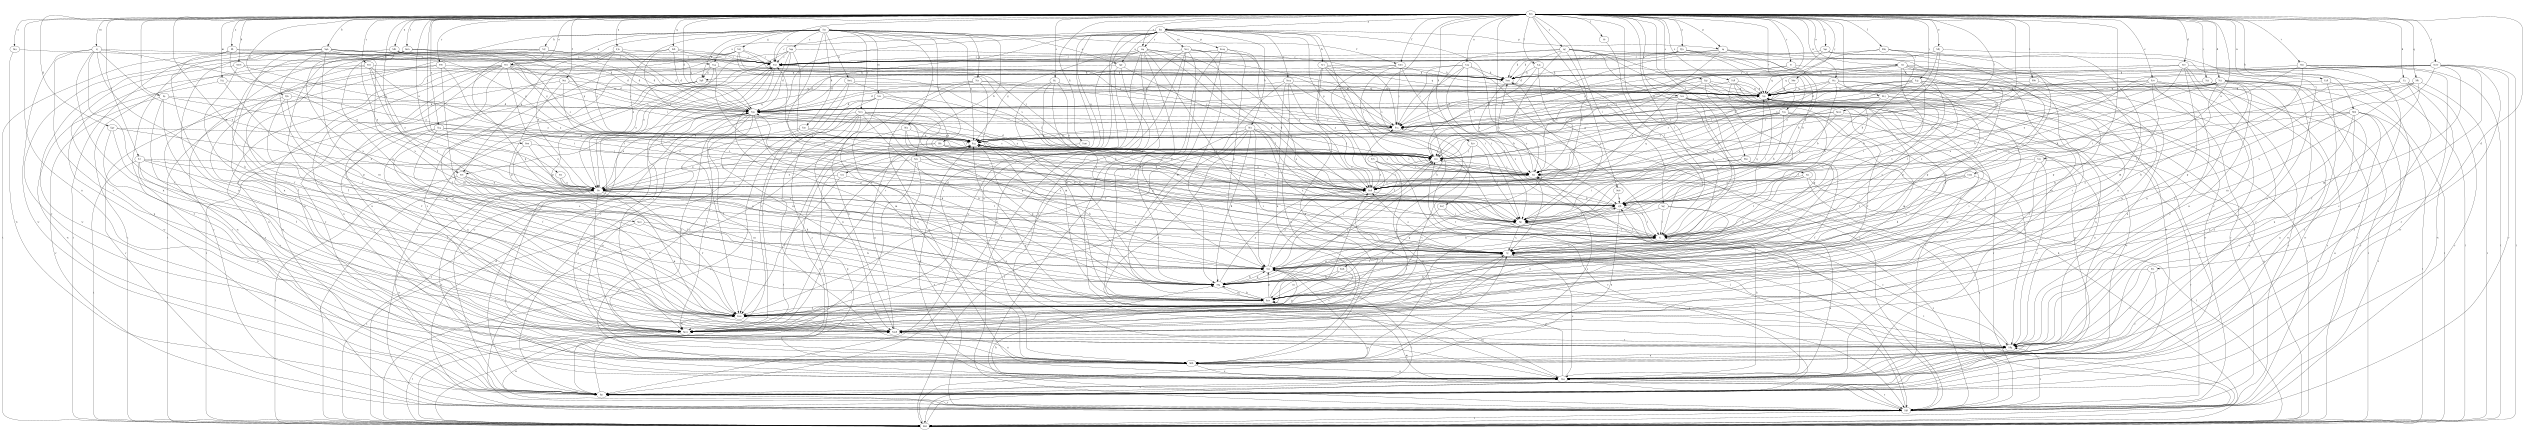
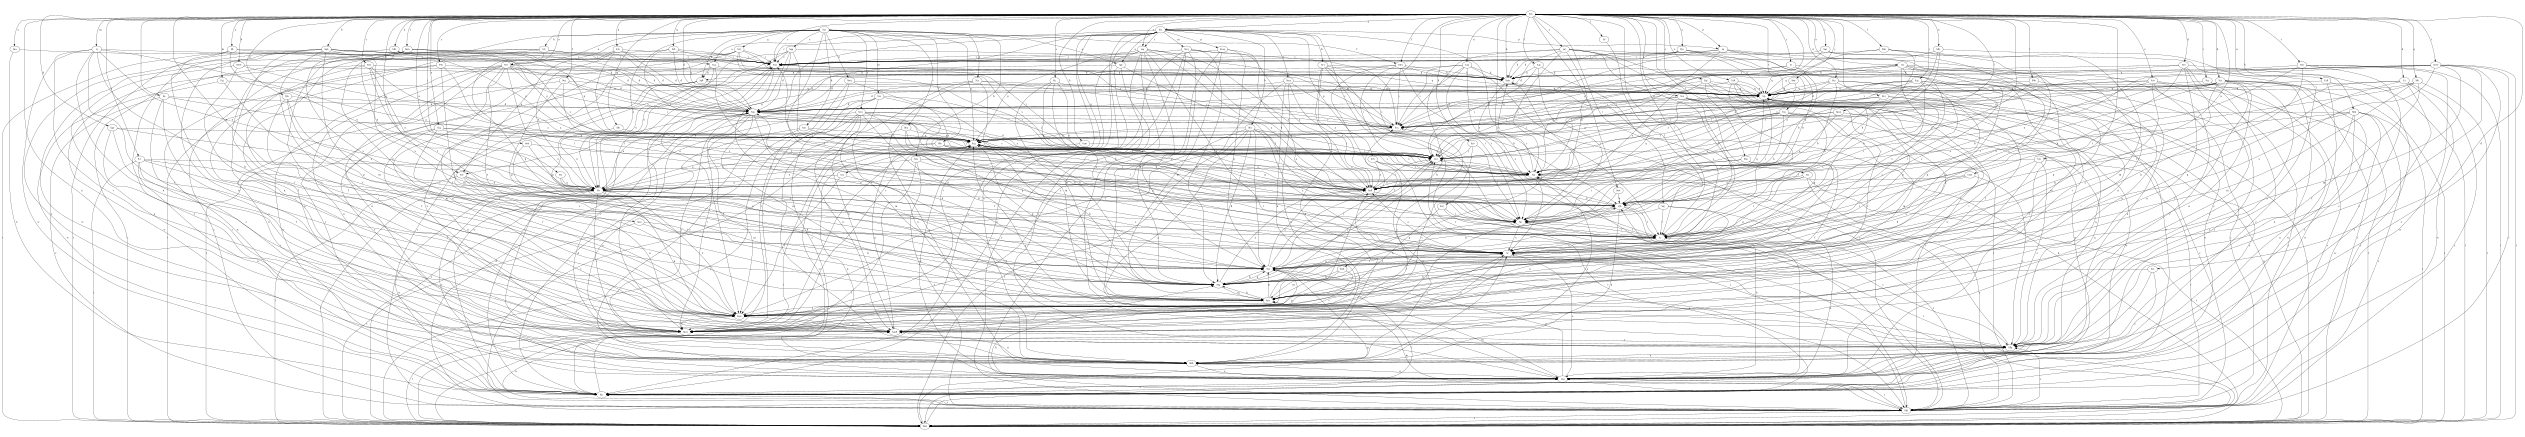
none -> (1506, 39)
none -> (1453, 72)
none -> (618, 128)
none -> (1260, 147)
(373, 395) -> (784, 226)
(439, 403) -> (810, 235)
